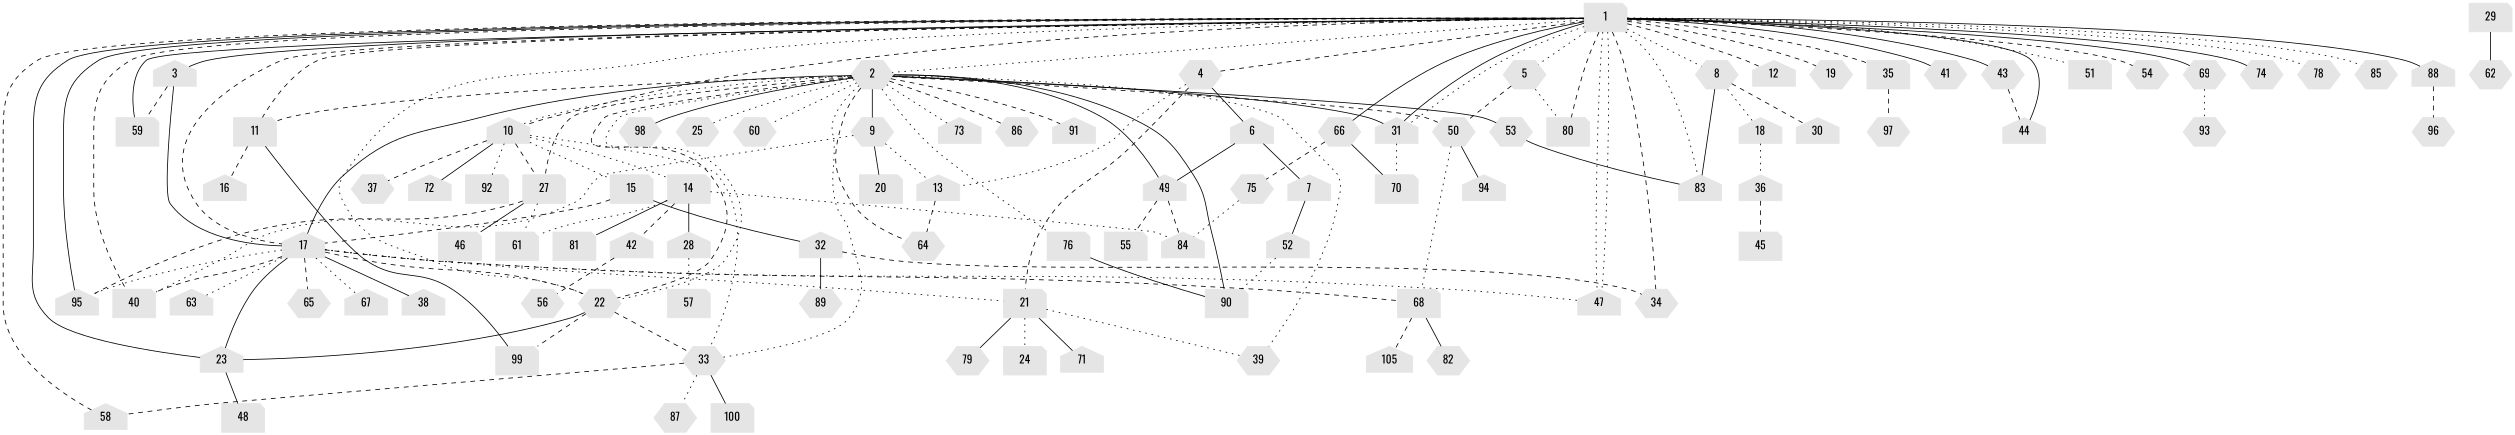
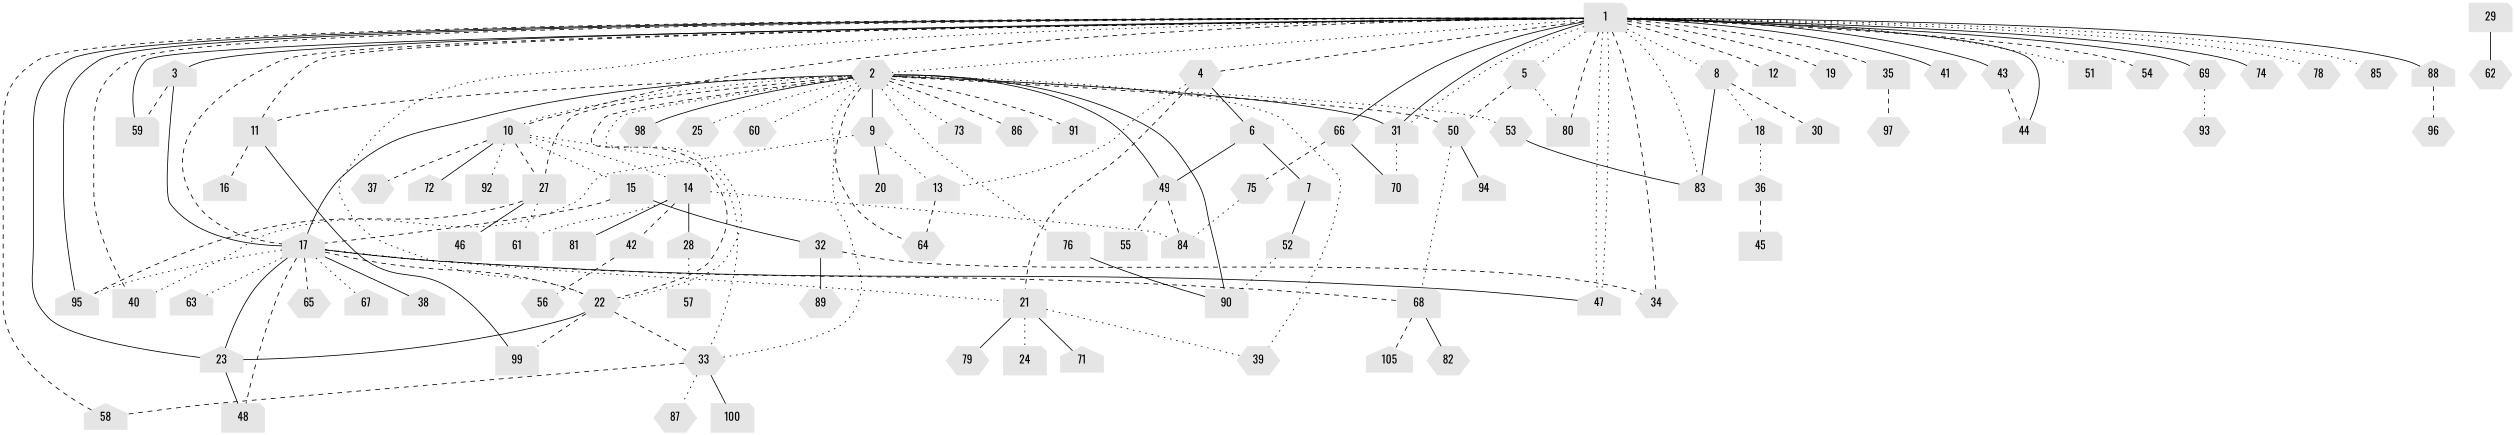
(1195, 93) -> (1195, 93)
(219, 274) -> (266, 329)
(1108, 277) -> (1108, 277)
